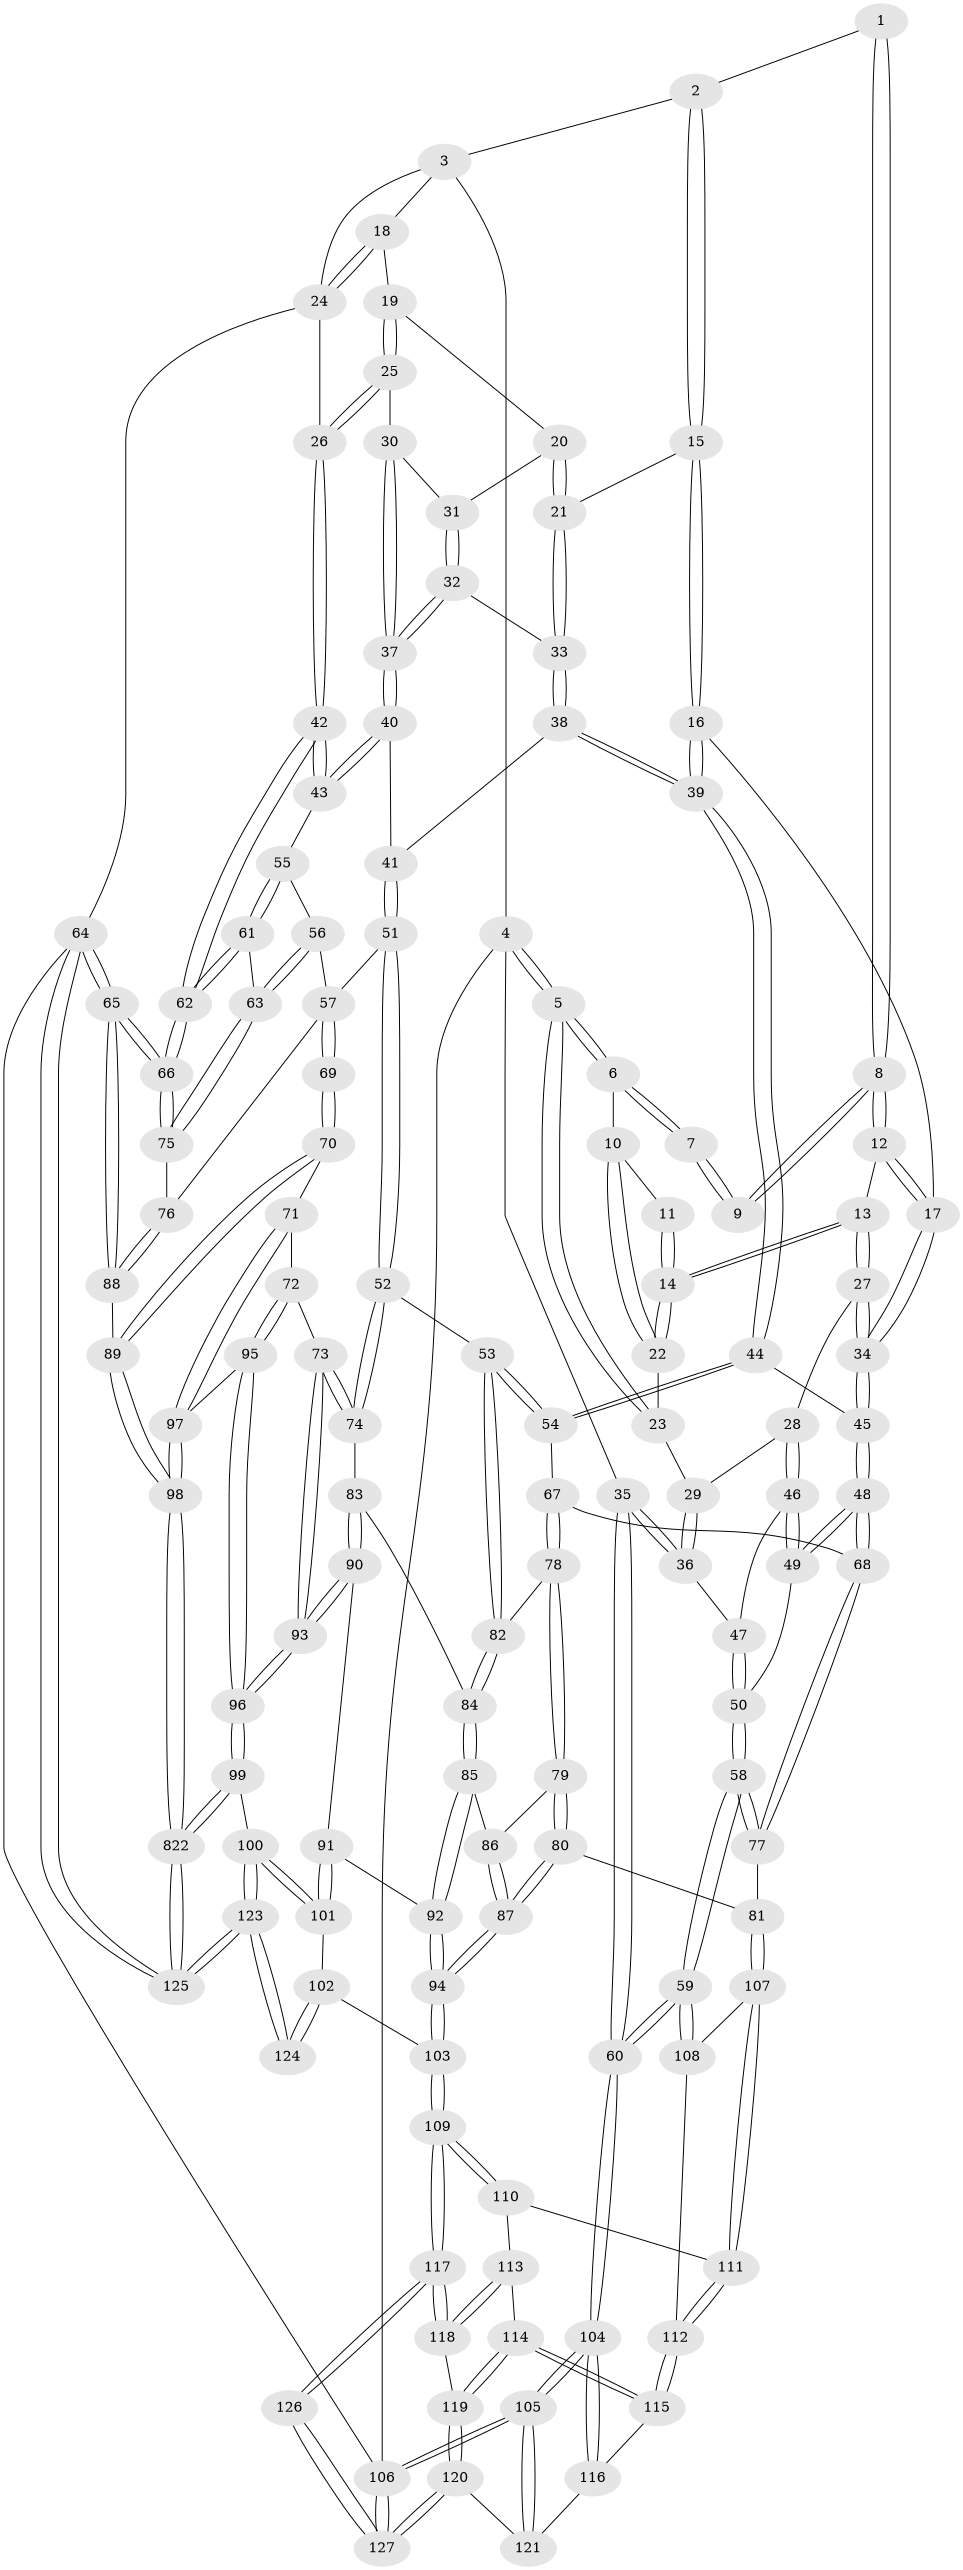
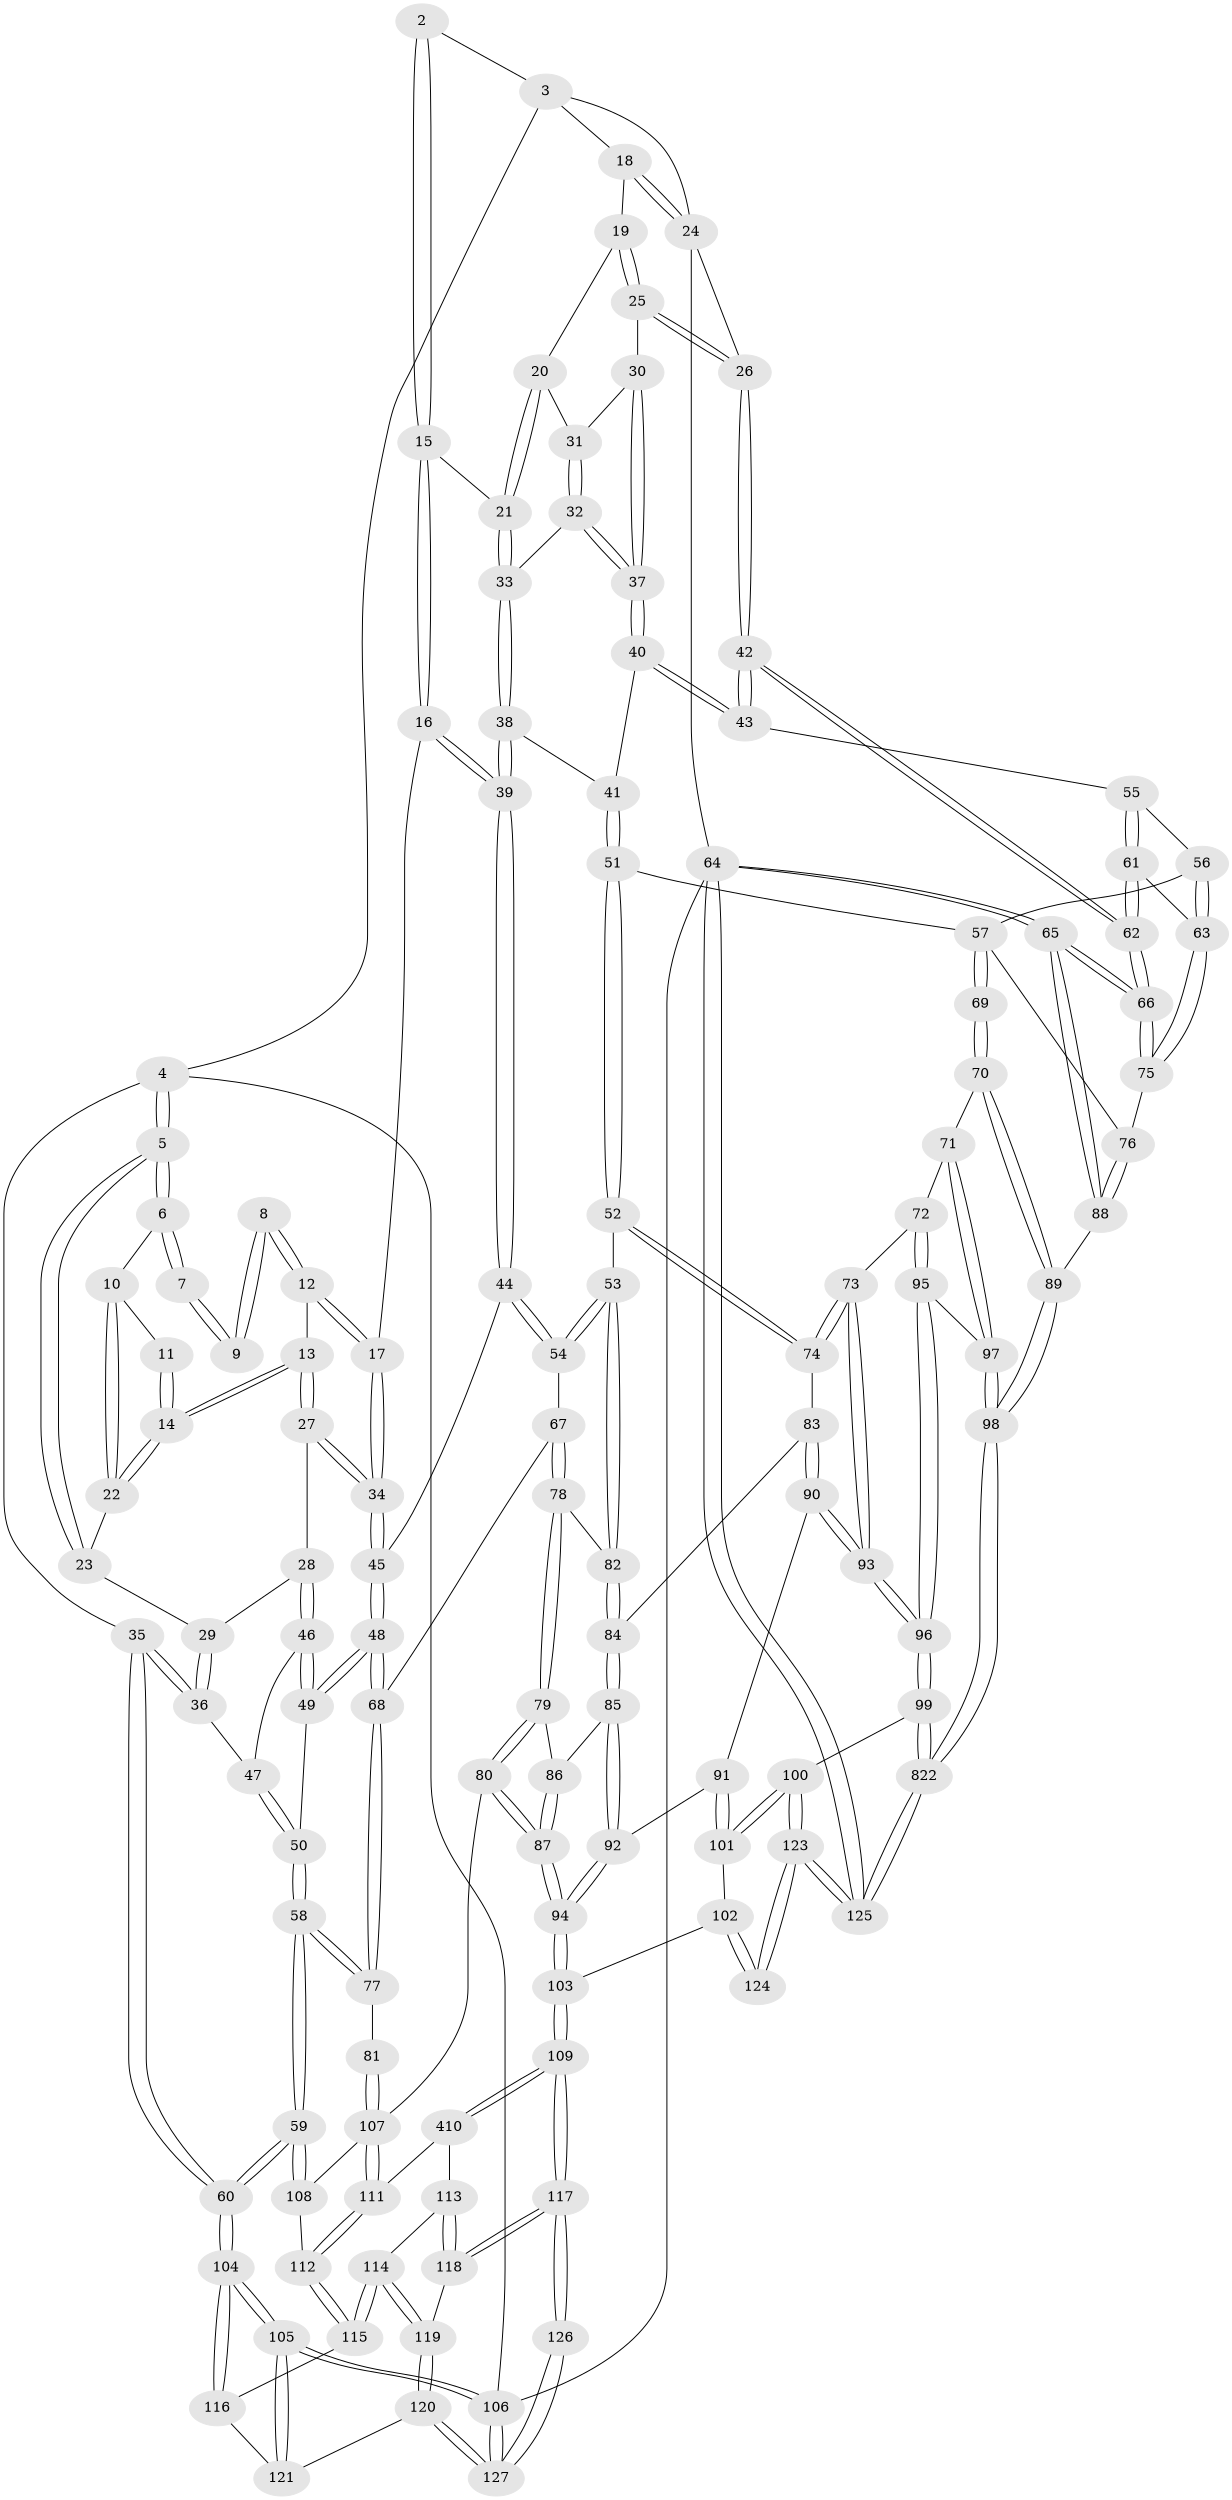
(881, 21) -> none
(659, 1882) -> (468, 1967)
(506, 2198) -> (449, 2127)
